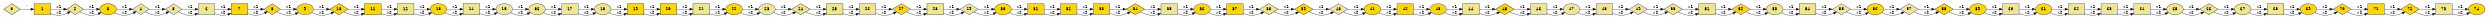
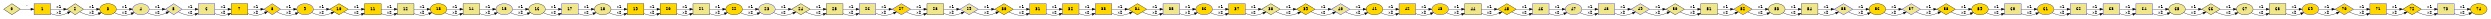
(141, 9) -> (141, 9)
(537, 9) -> (537, 9)
(1003, 9) -> (1004, 9)
